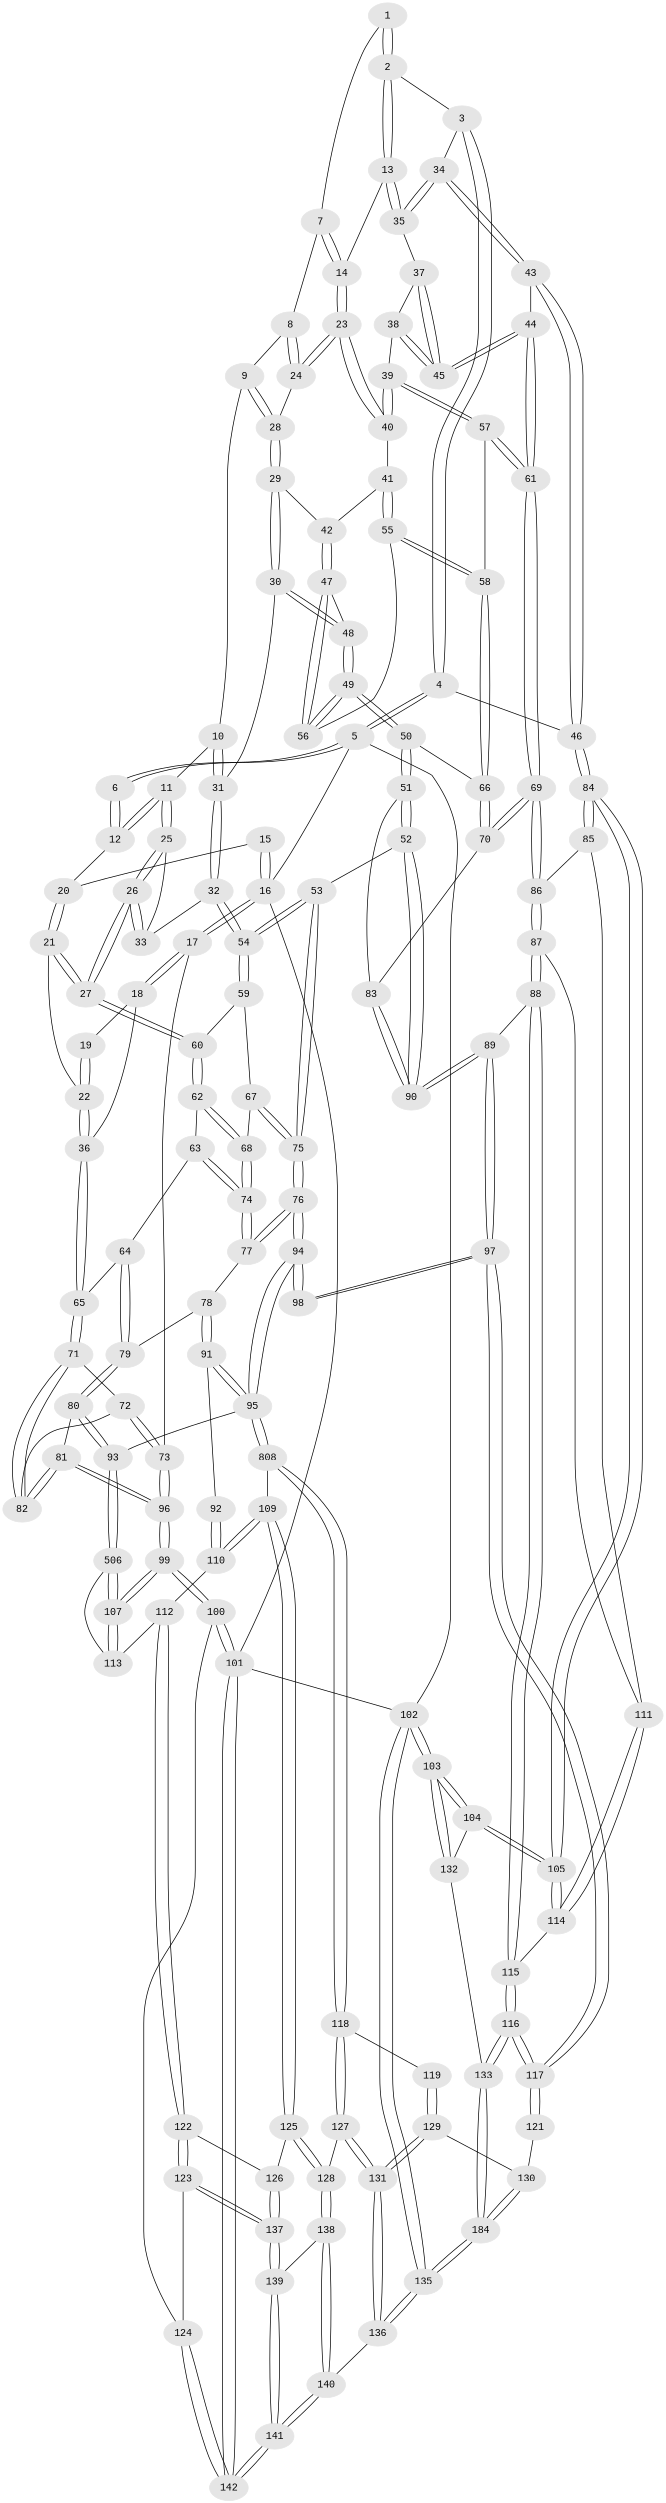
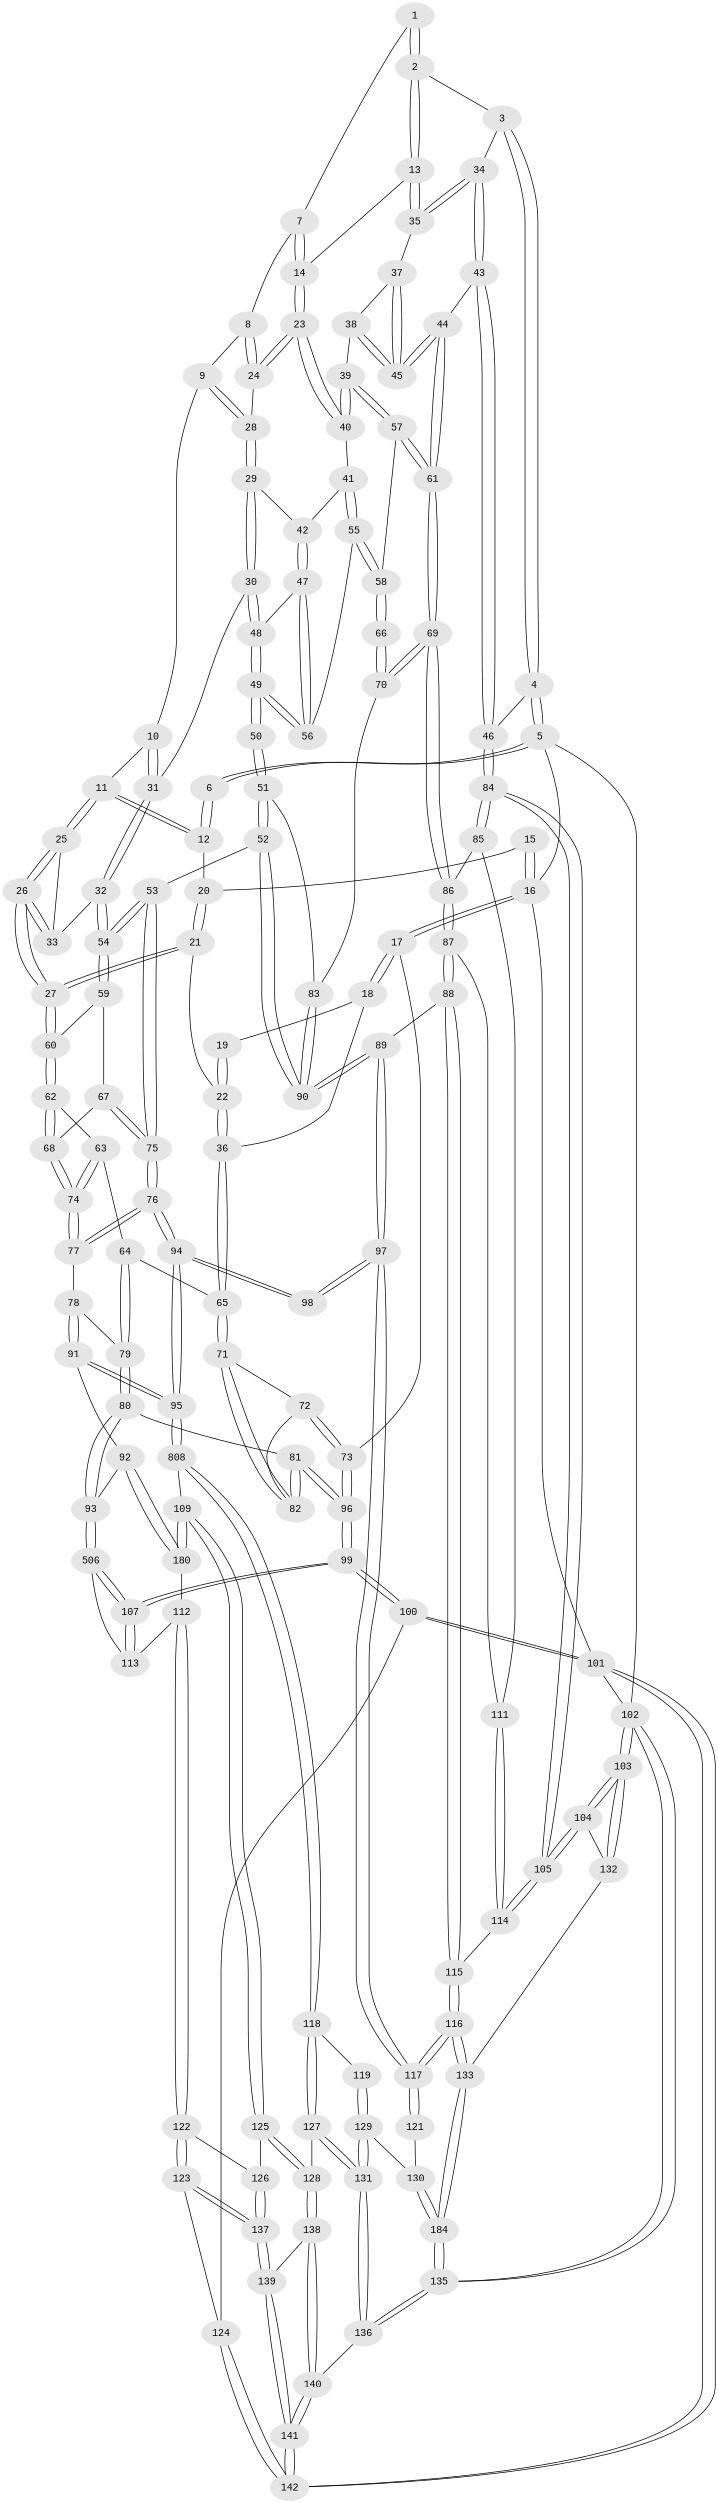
(446, 763) -> none
(181, 1429) -> (108, 1484)
(216, 1561) -> (182, 1561)
